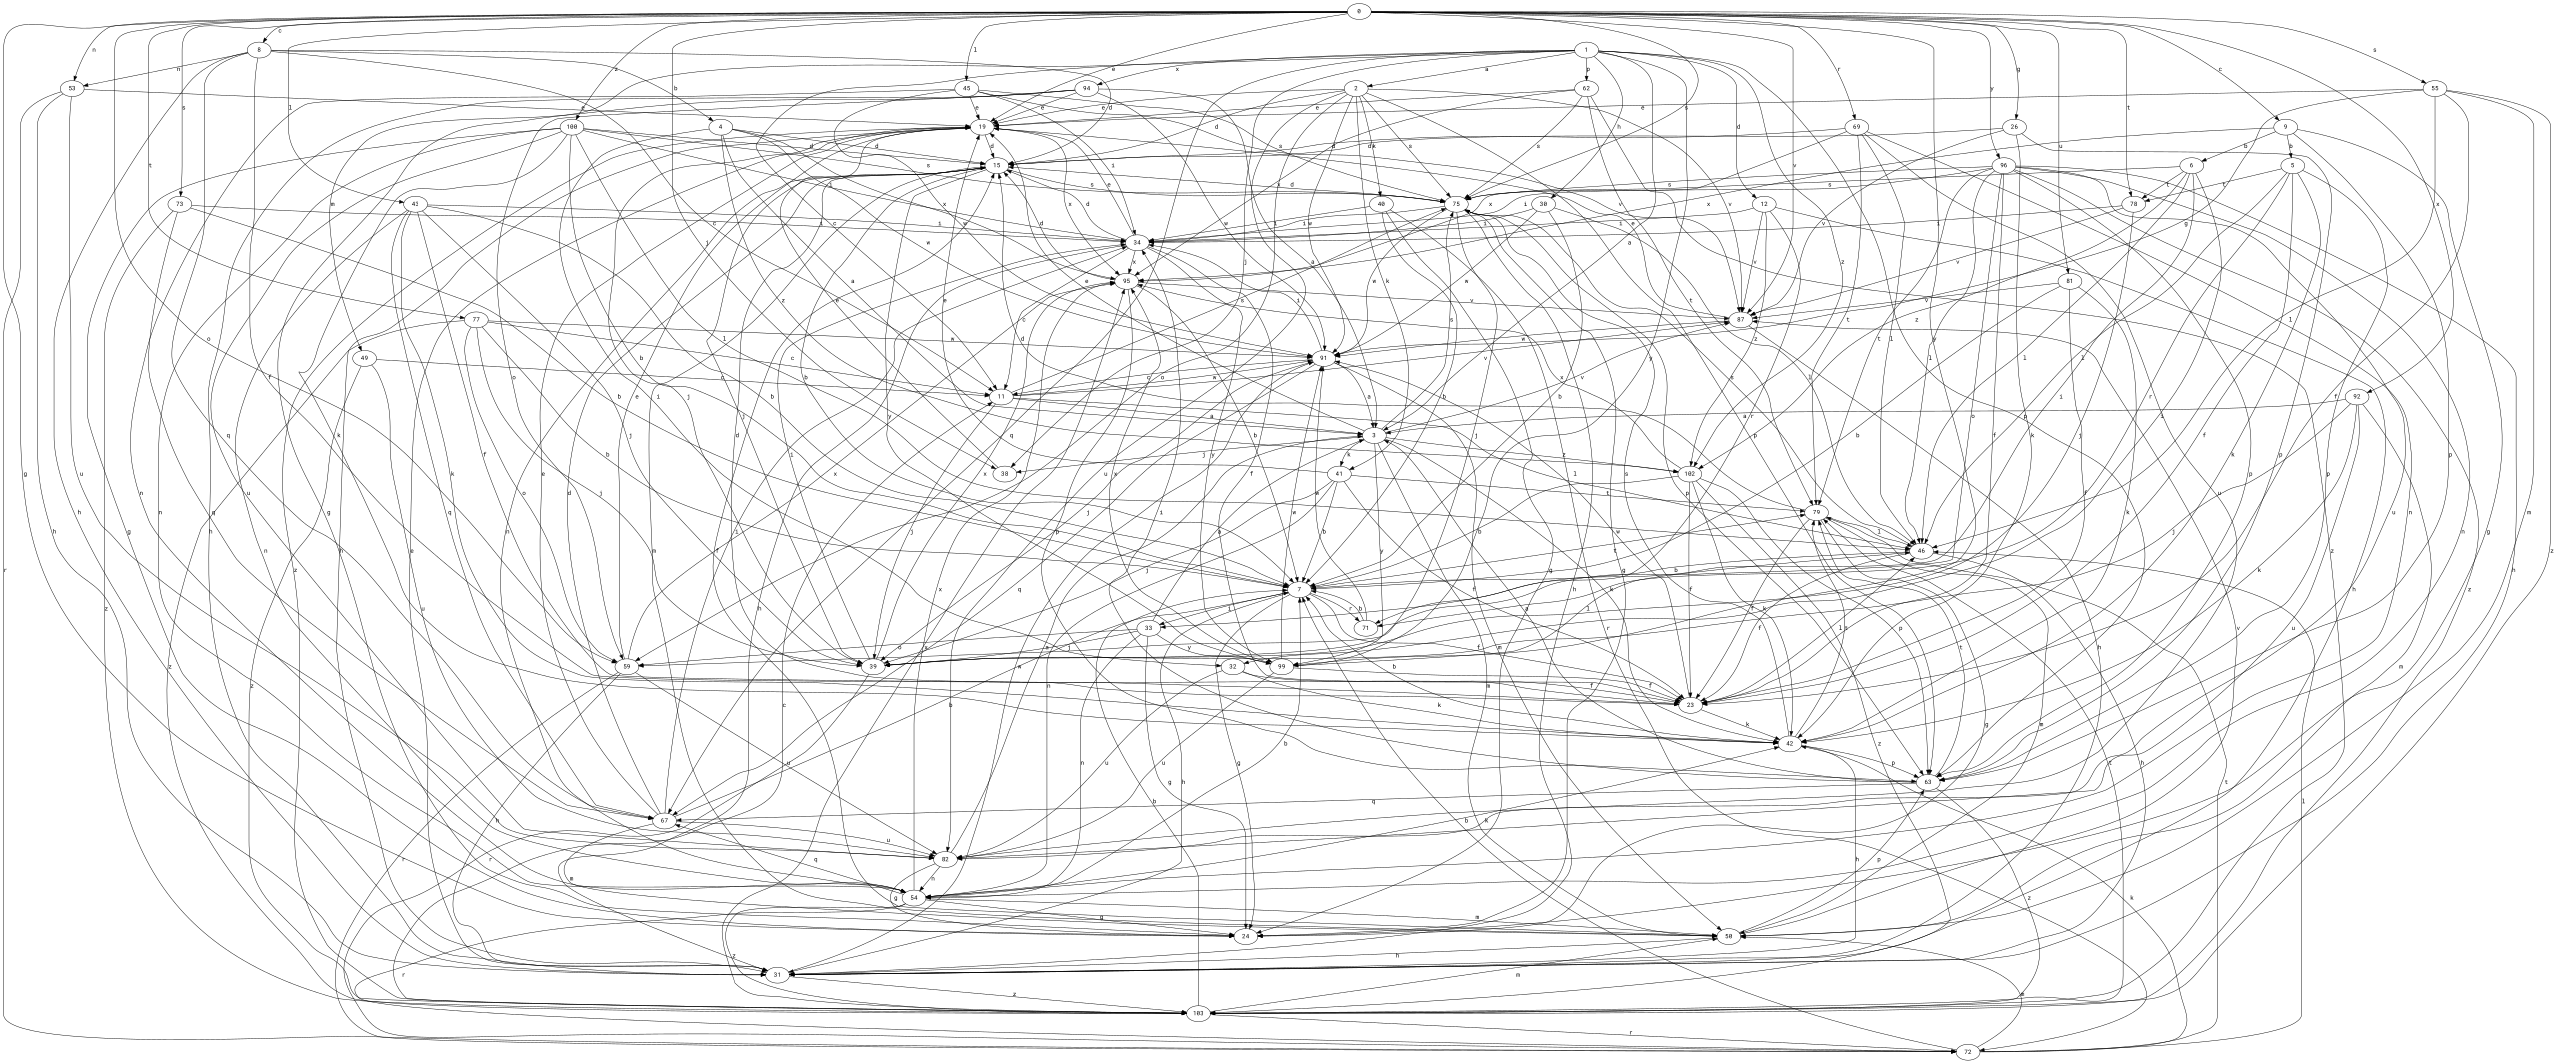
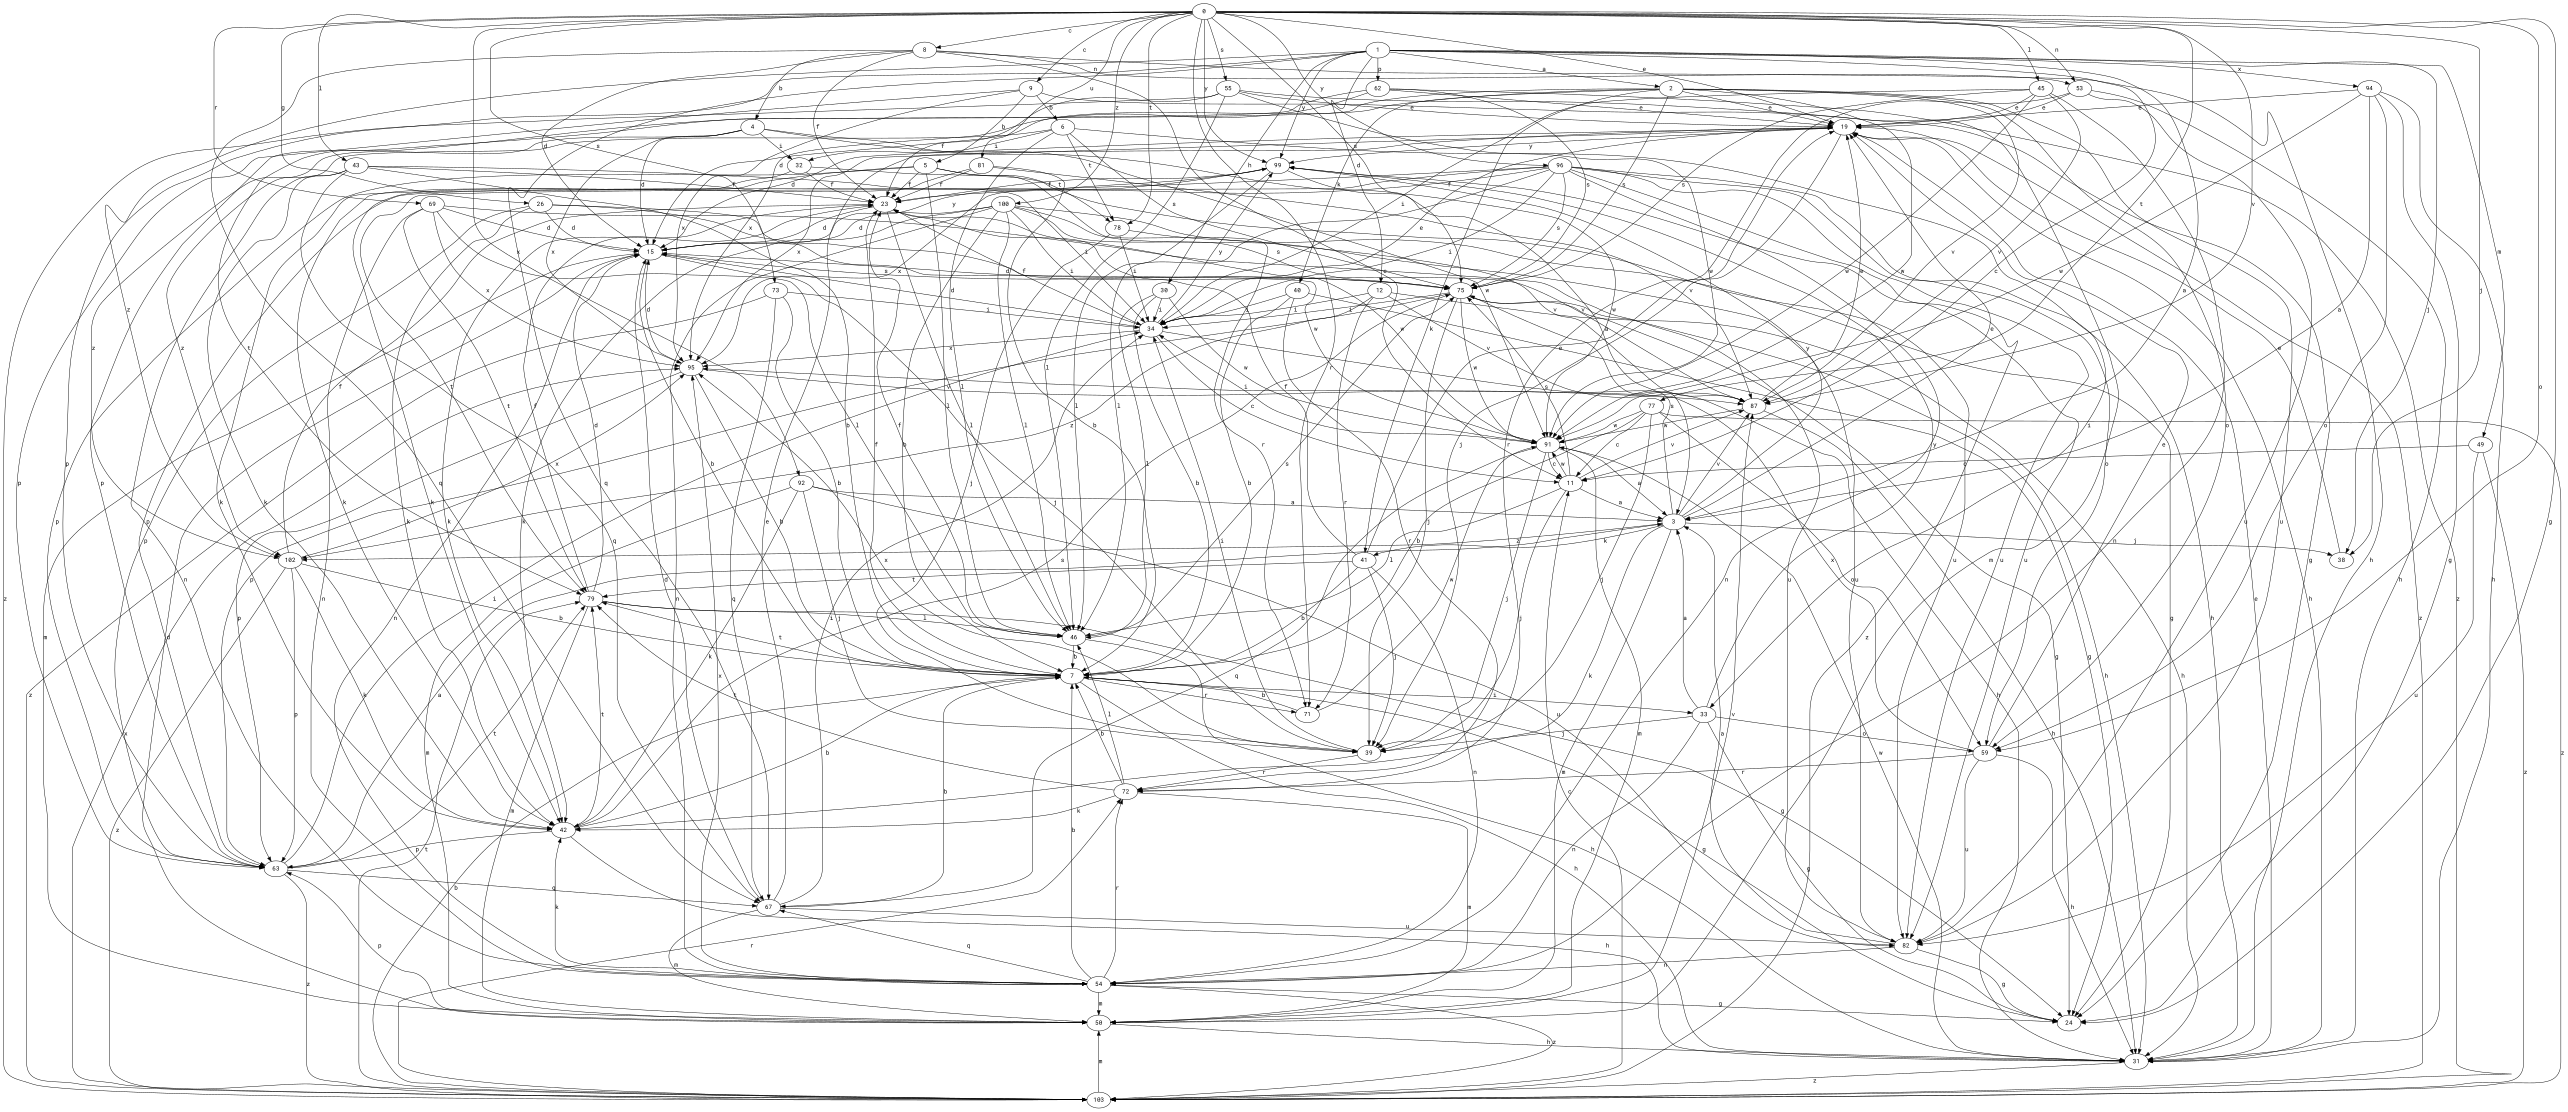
none -> (1576, 141)
(2186, 224) -> (1711, 271)
none -> (816, 254)
none -> (1334, 338)
(631, 448) -> none
(718, 551) -> (169, 638)
